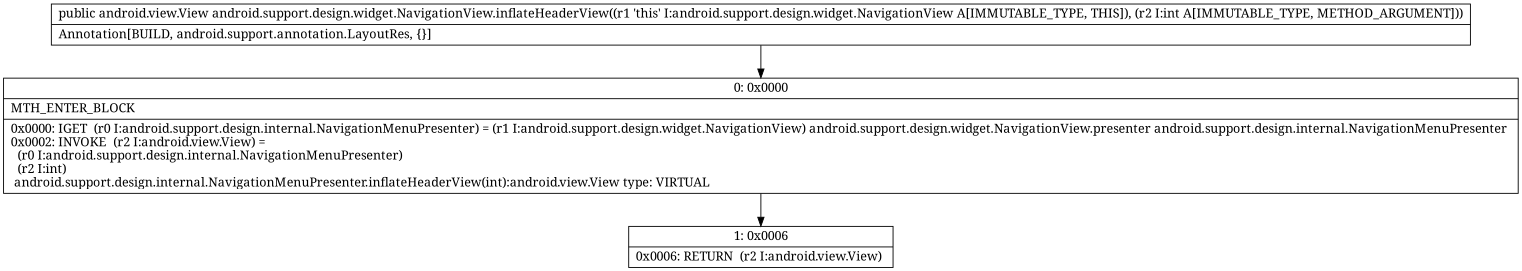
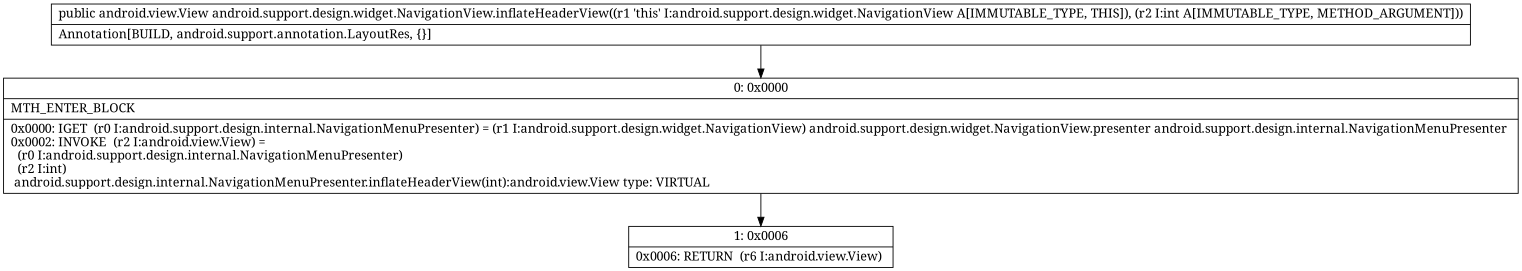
(761, 257) -> (761, 257)
